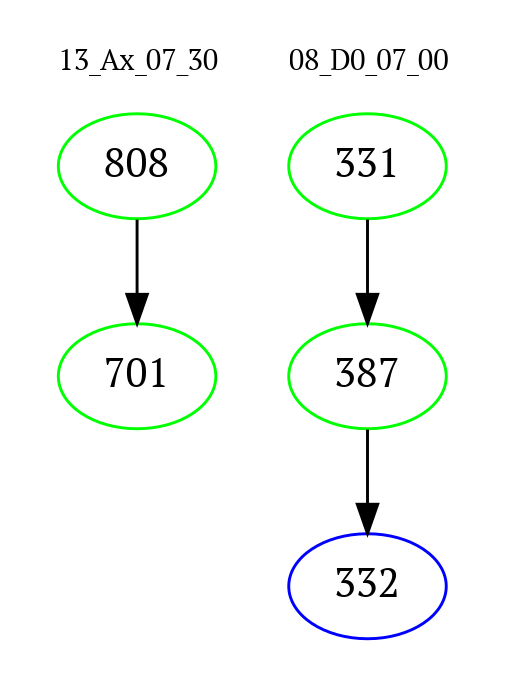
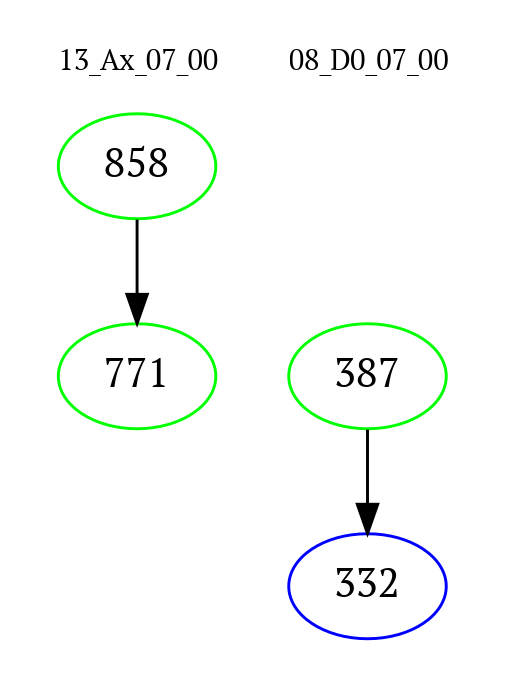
(139, 63) -> (139, 63)
(137, 166) -> (137, 166)
(368, 166) -> none
(137, 376) -> (137, 376)
